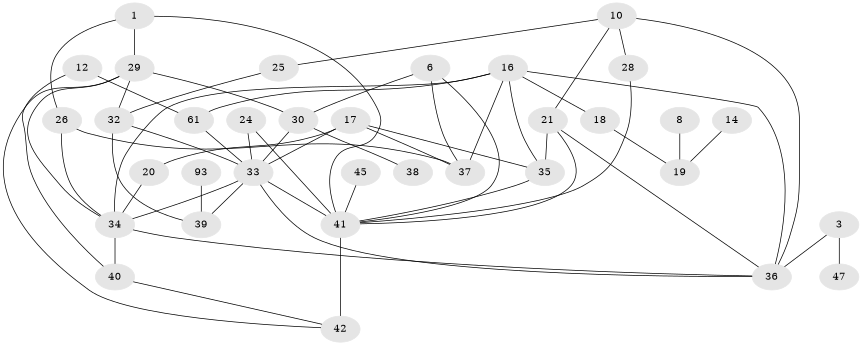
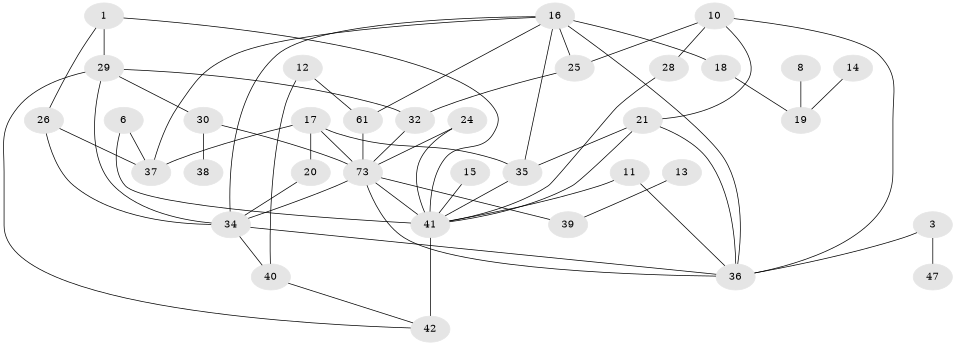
none -> (565, 42)
(356, 95) -> none
(201, 173) -> (682, 173)
(253, 173) -> (363, 173)
(361, 173) -> (470, 173)
none -> (630, 173)
(128, 192) -> none
